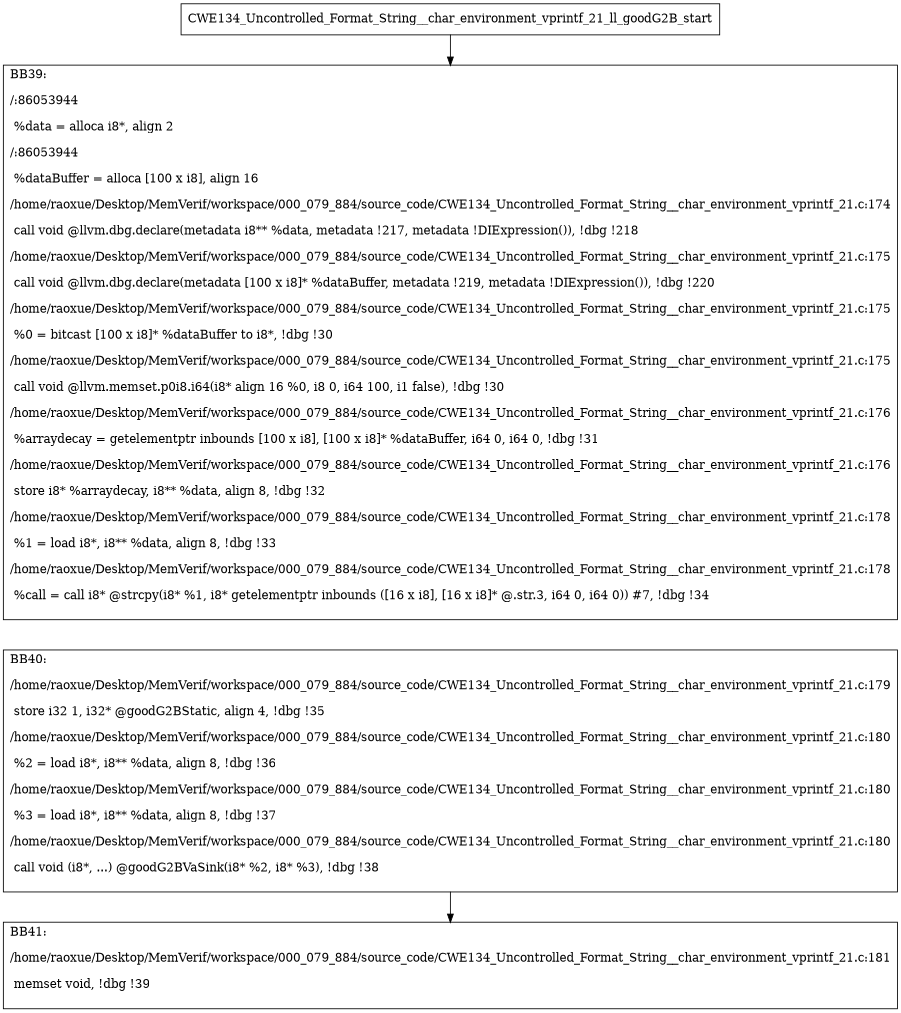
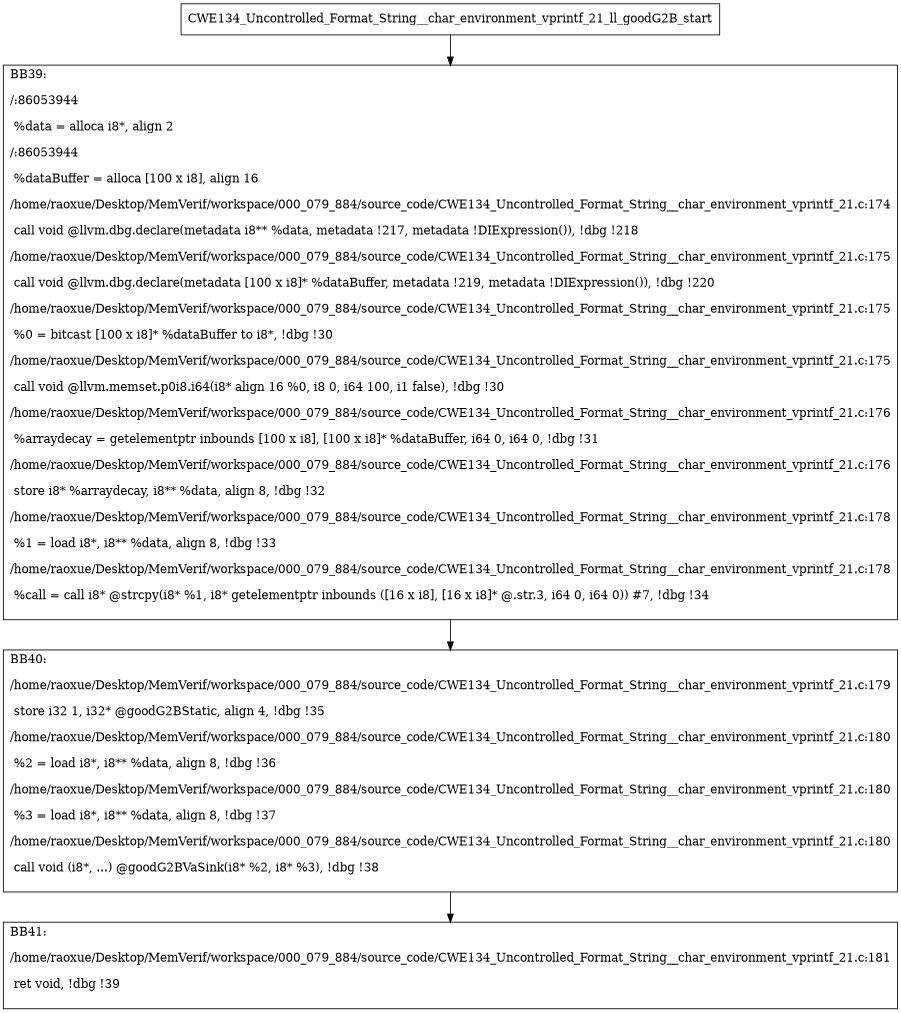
none -> (450, 631)
(80, 984) -> (65, 984)
